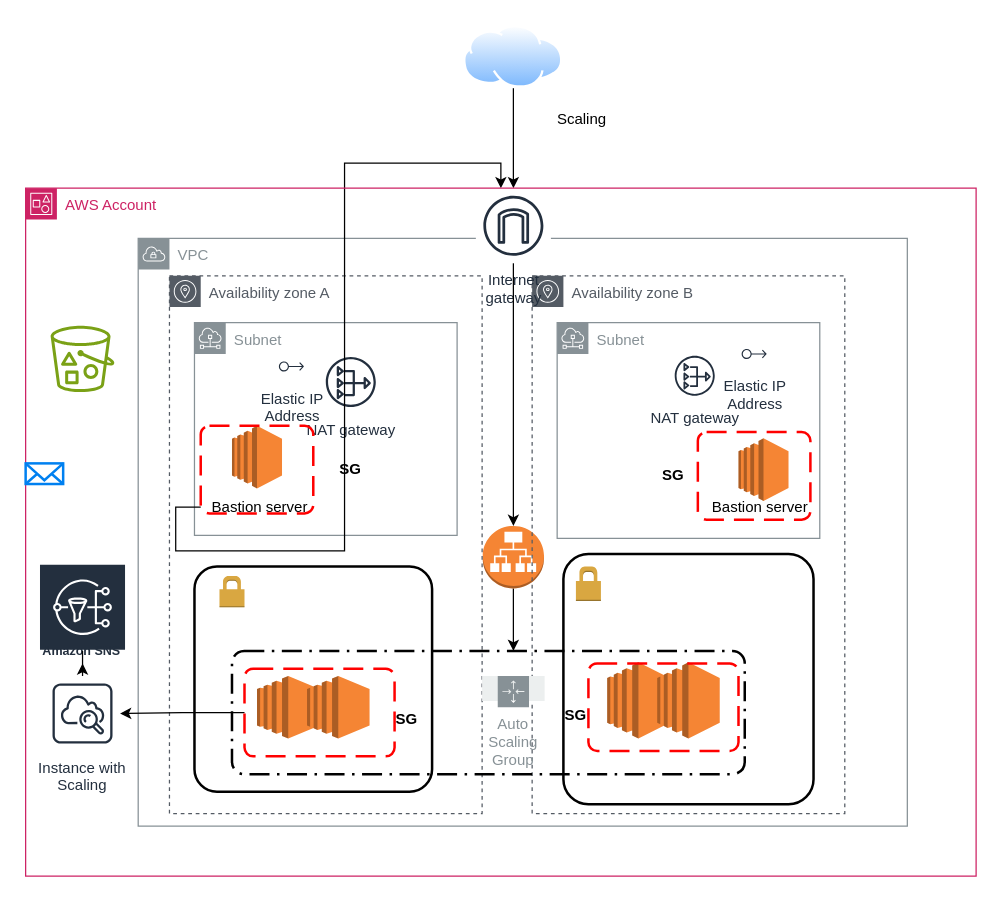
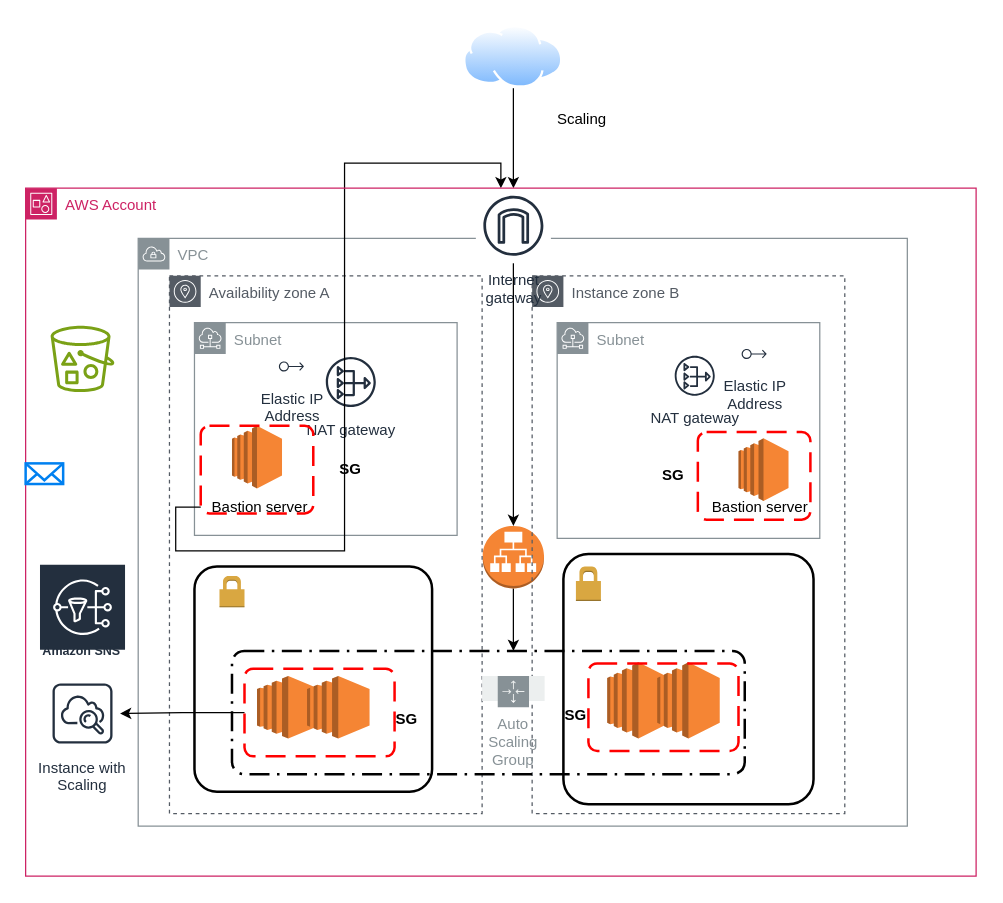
(638, 293) -> (631, 293)
(83, 651) -> none
